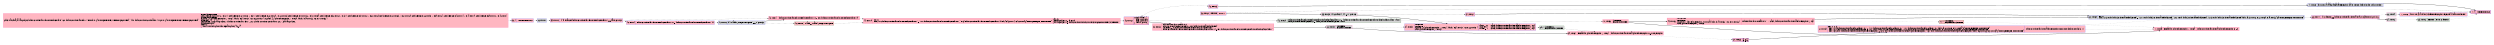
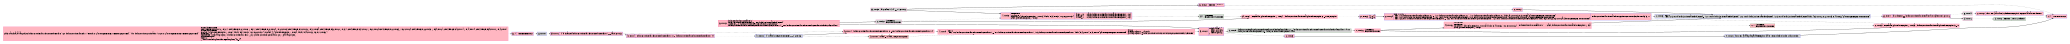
(1273, 14) -> (1052, 7)
(1159, 23) -> (1019, 25)
